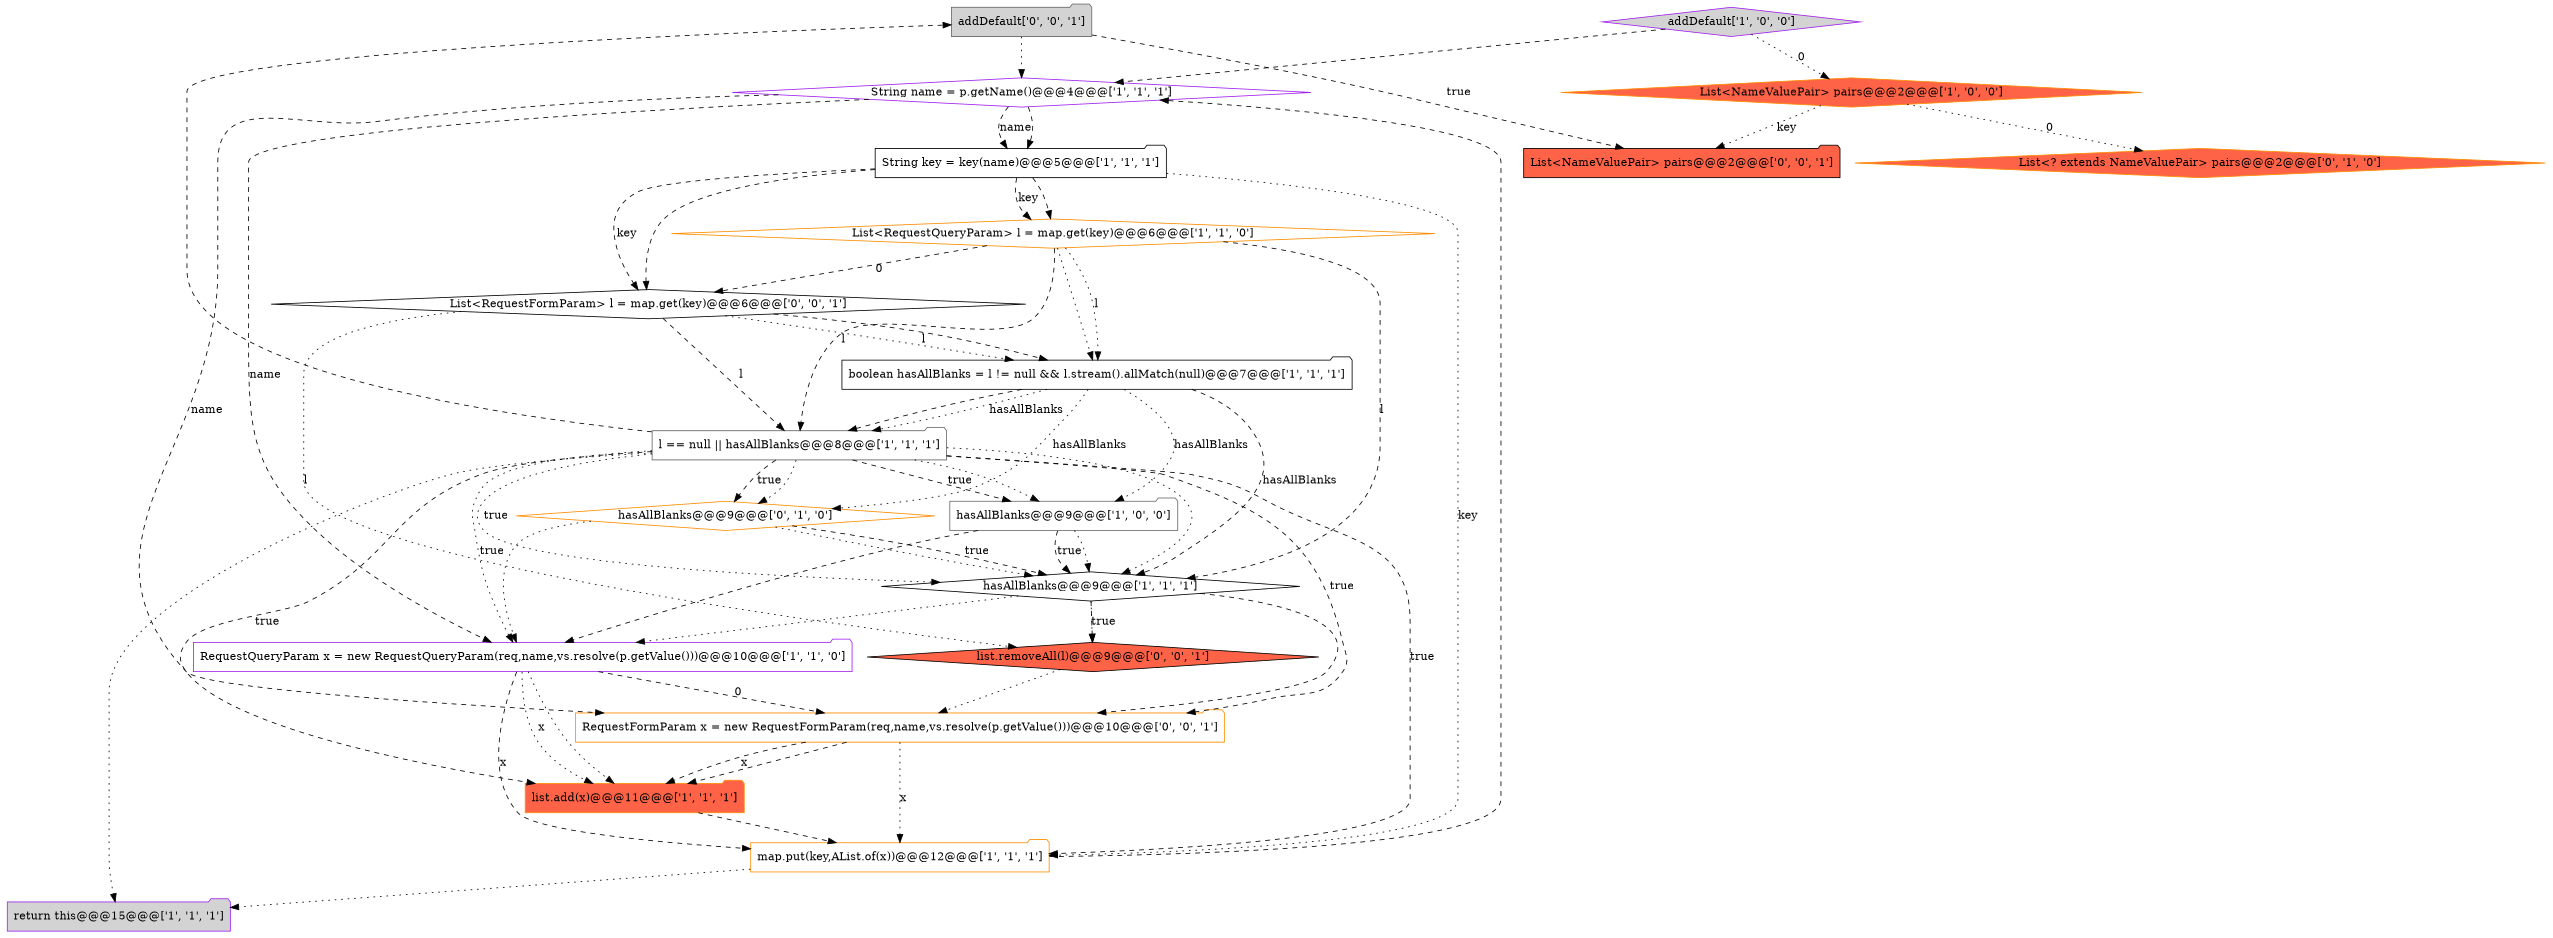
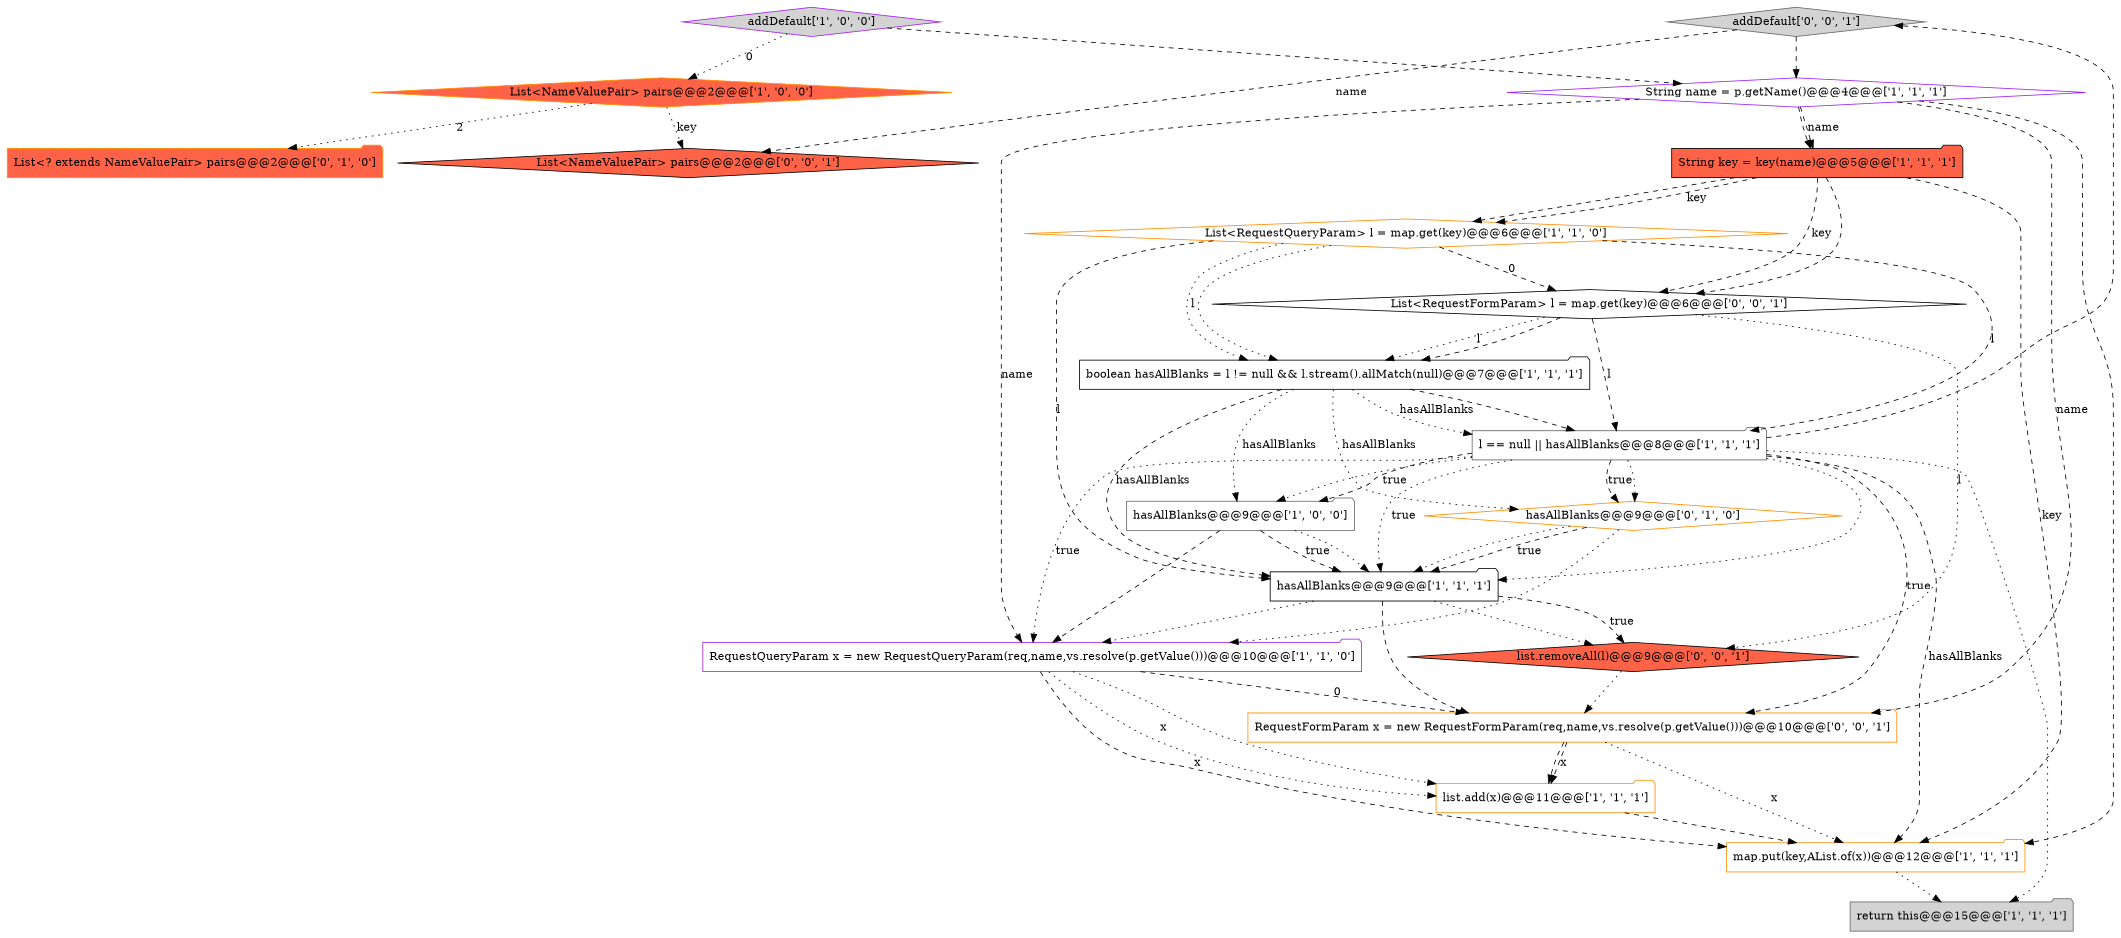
(1022, 22) -> (1796, 22)
(1022, 53) -> (1796, 53)
(1459, 92) -> (1352, 92)
(2050, 128) -> (460, 128)
(1021, 163) -> (1817, 163)
(1682, 163) -> (688, 163)
(2200, 163) -> (195, 163)
(1501, 540) -> (2113, 435)
(1458, 570) -> (2038, 504)
(1091, 586) -> (1384, 586)
(243, 618) -> none
(1423, 657) -> (1966, 657)
(635, 798) -> (1546, 798)
(119, 917) -> (1962, 917)
